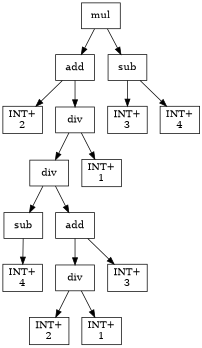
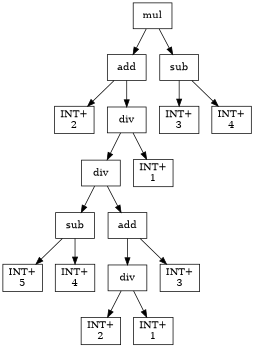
none -> (23, 278)
